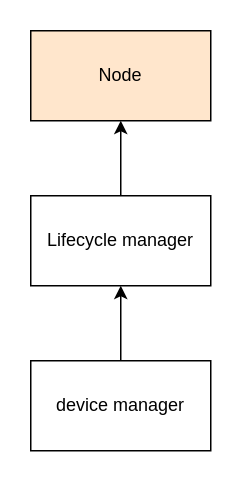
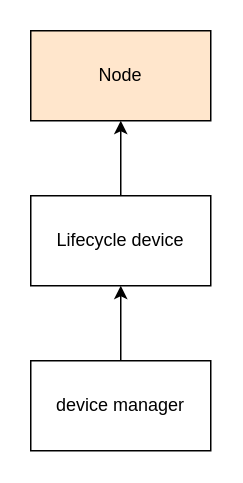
(121, 241) -> (121, 241)
